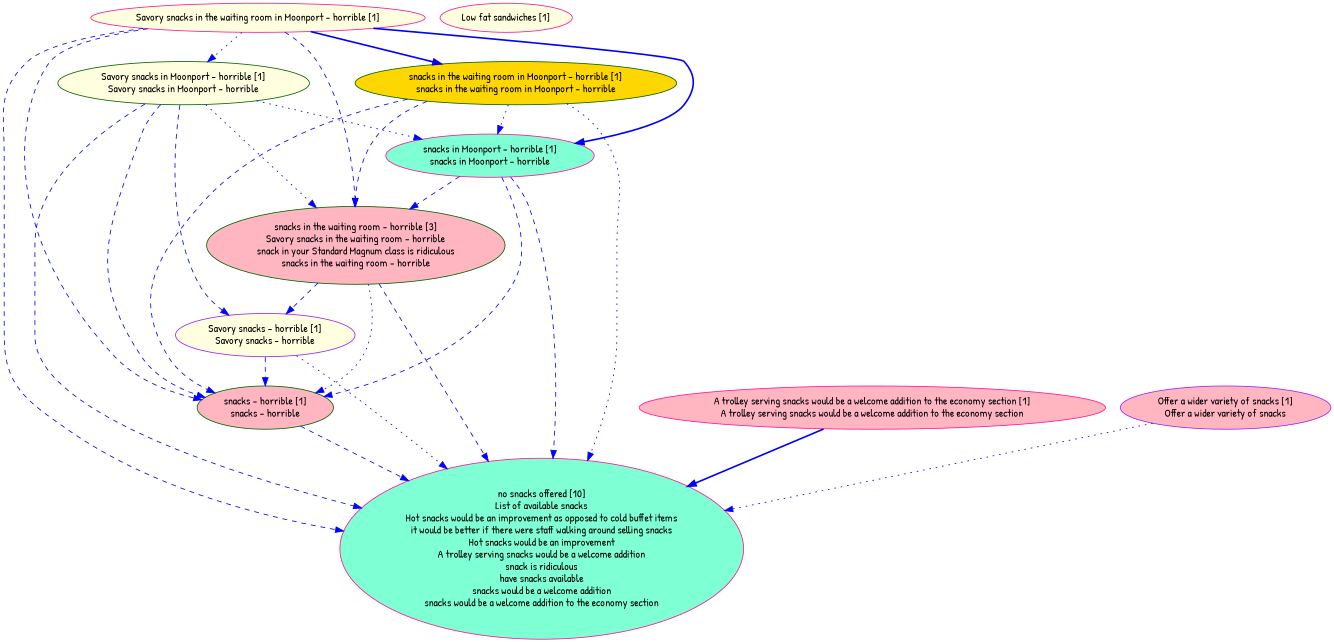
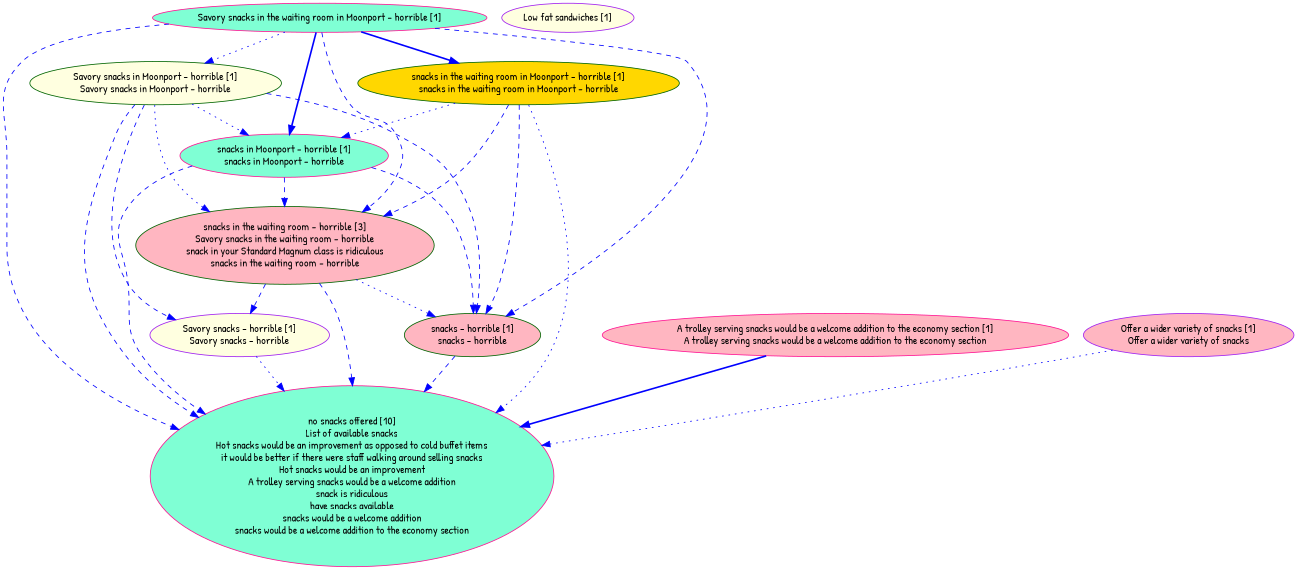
(258, 18) -> (320, 18)
(506, 18) -> (568, 18)
(265, 367) -> none
